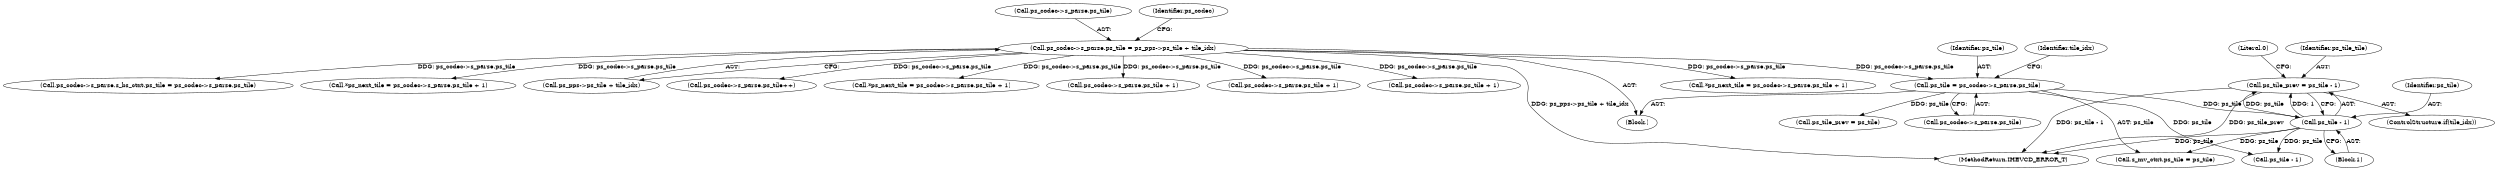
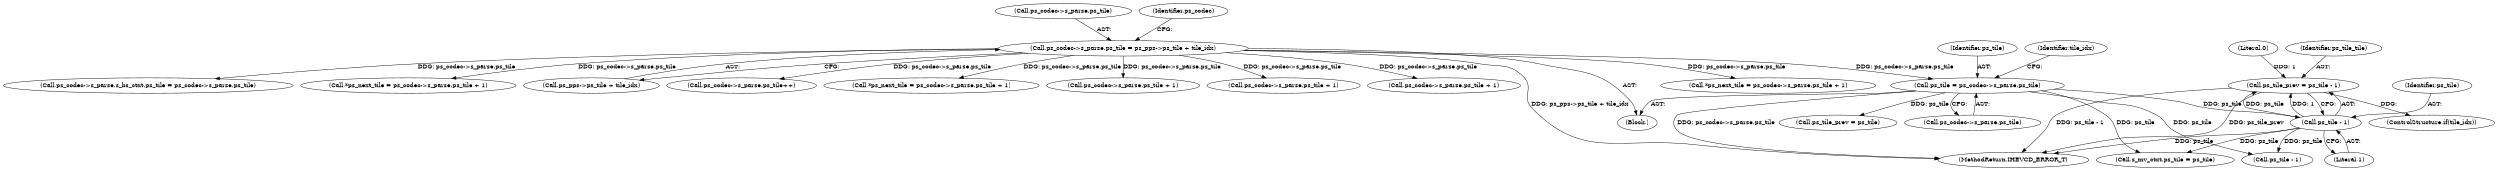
(2285, 67) -> (2285, 67)
(2390, 104) -> (2390, 104)
(2136, 123) -> (2136, 123)
none -> (1679, 132)
(2349, 160) -> (2349, 160)
